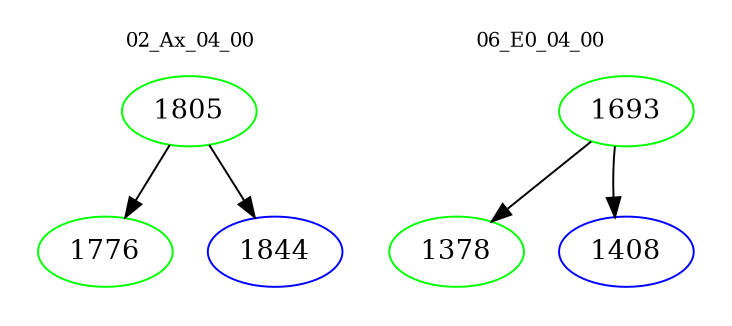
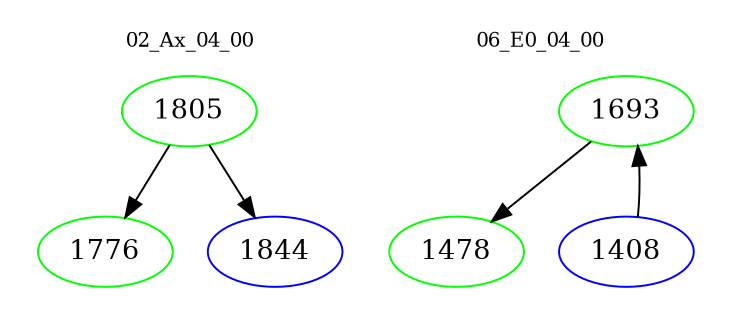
(613, 172) -> (639, 192)
(457, 252) -> (457, 252)
